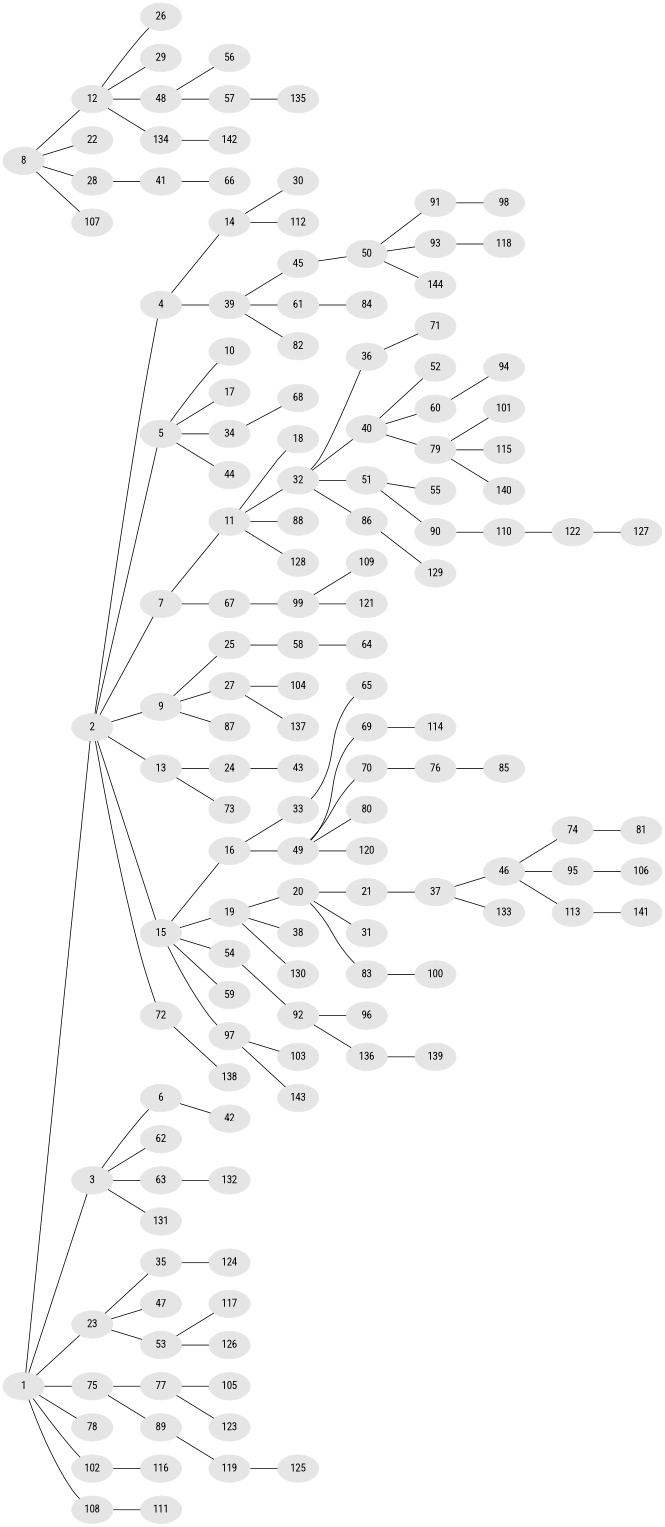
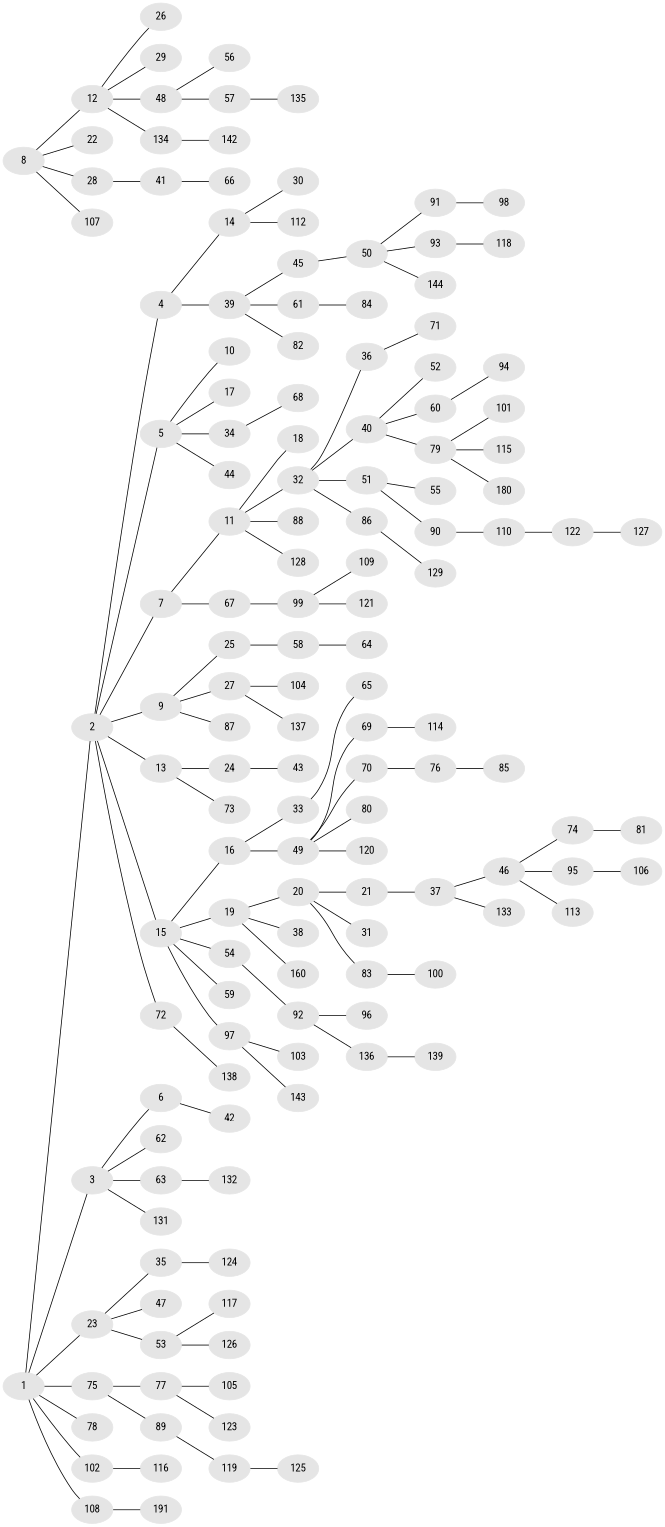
(504, 491) -> (504, 491)
(641, 913) -> none
(298, 974) -> (298, 974)
(161, 1510) -> (161, 1510)
